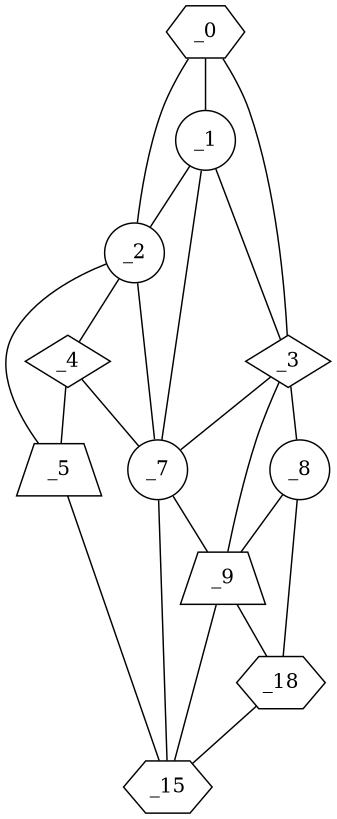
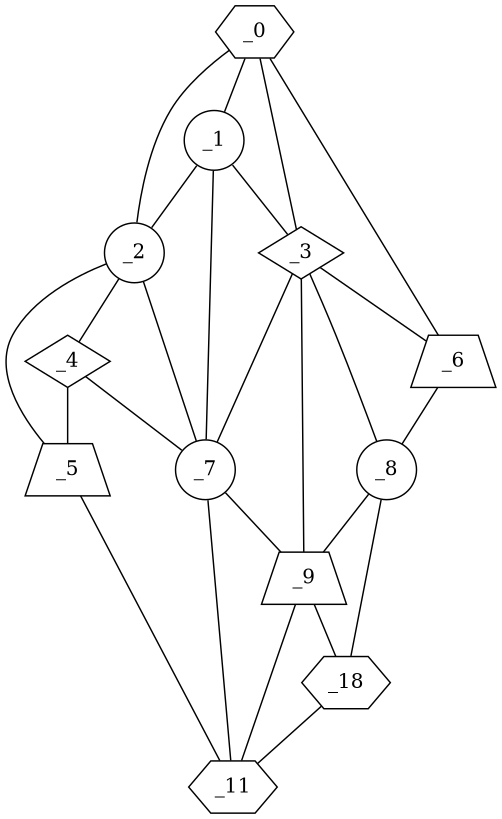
none -> (453, 361)
(168, 787) -> (233, 787)
